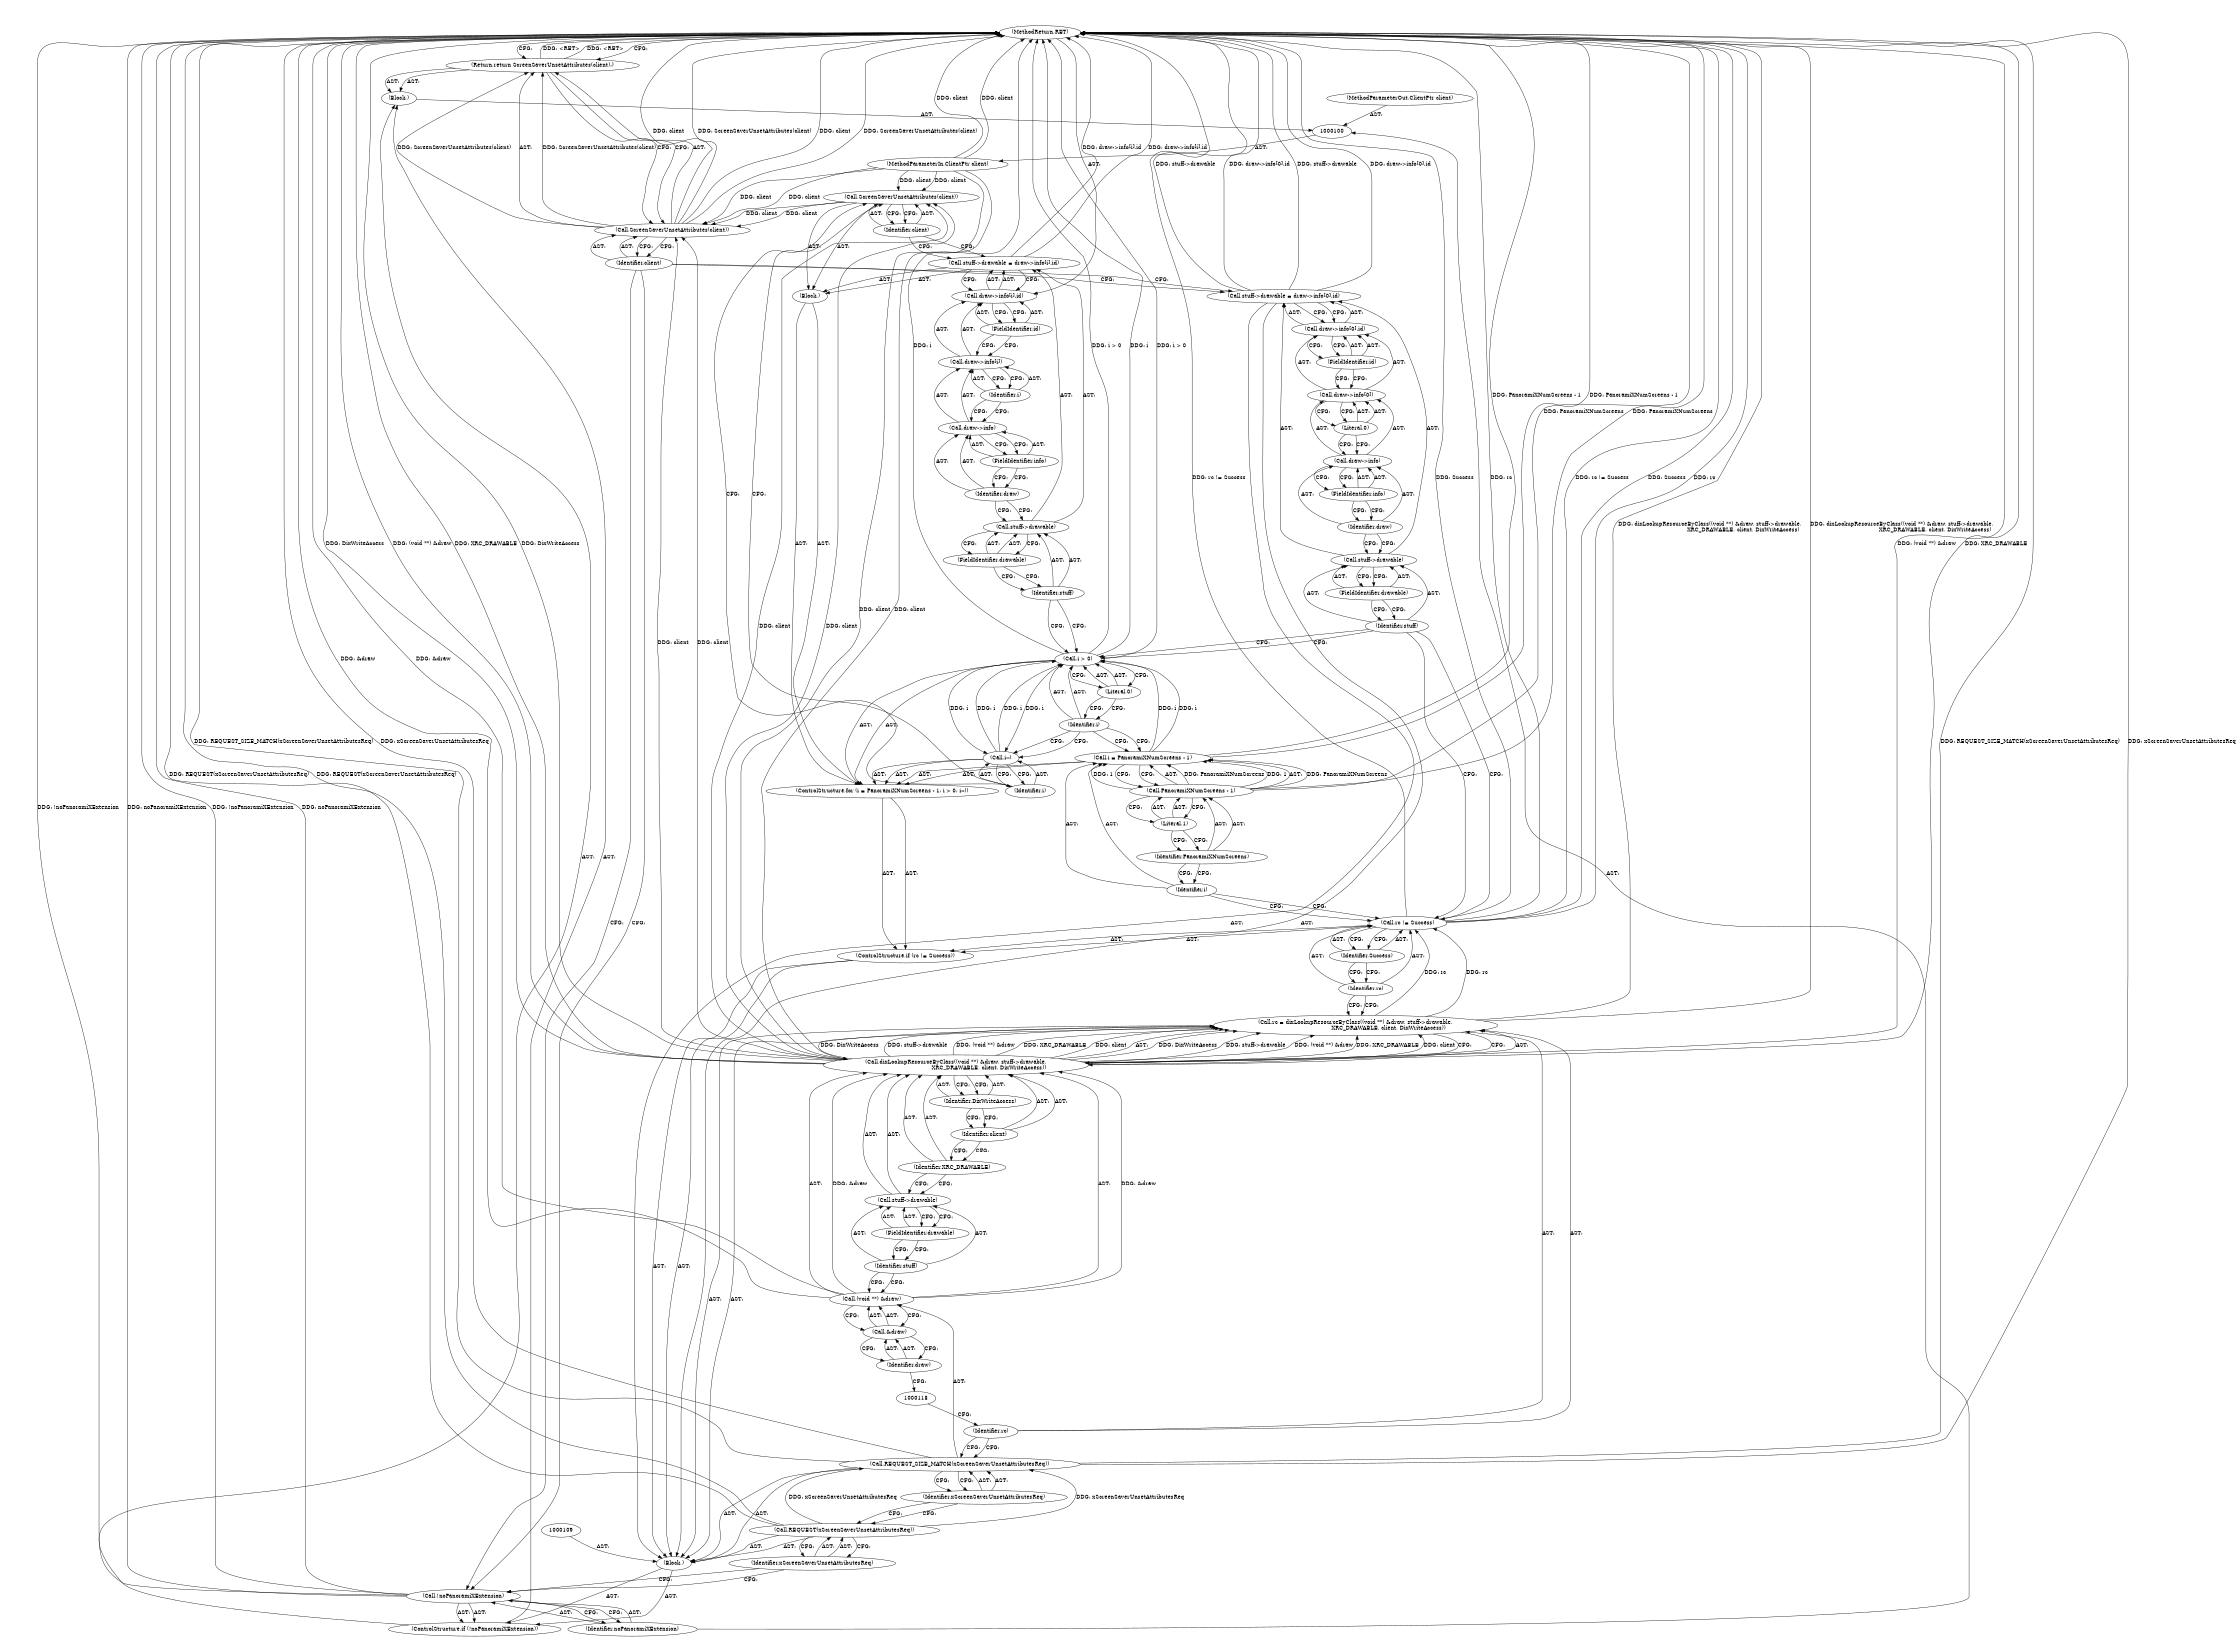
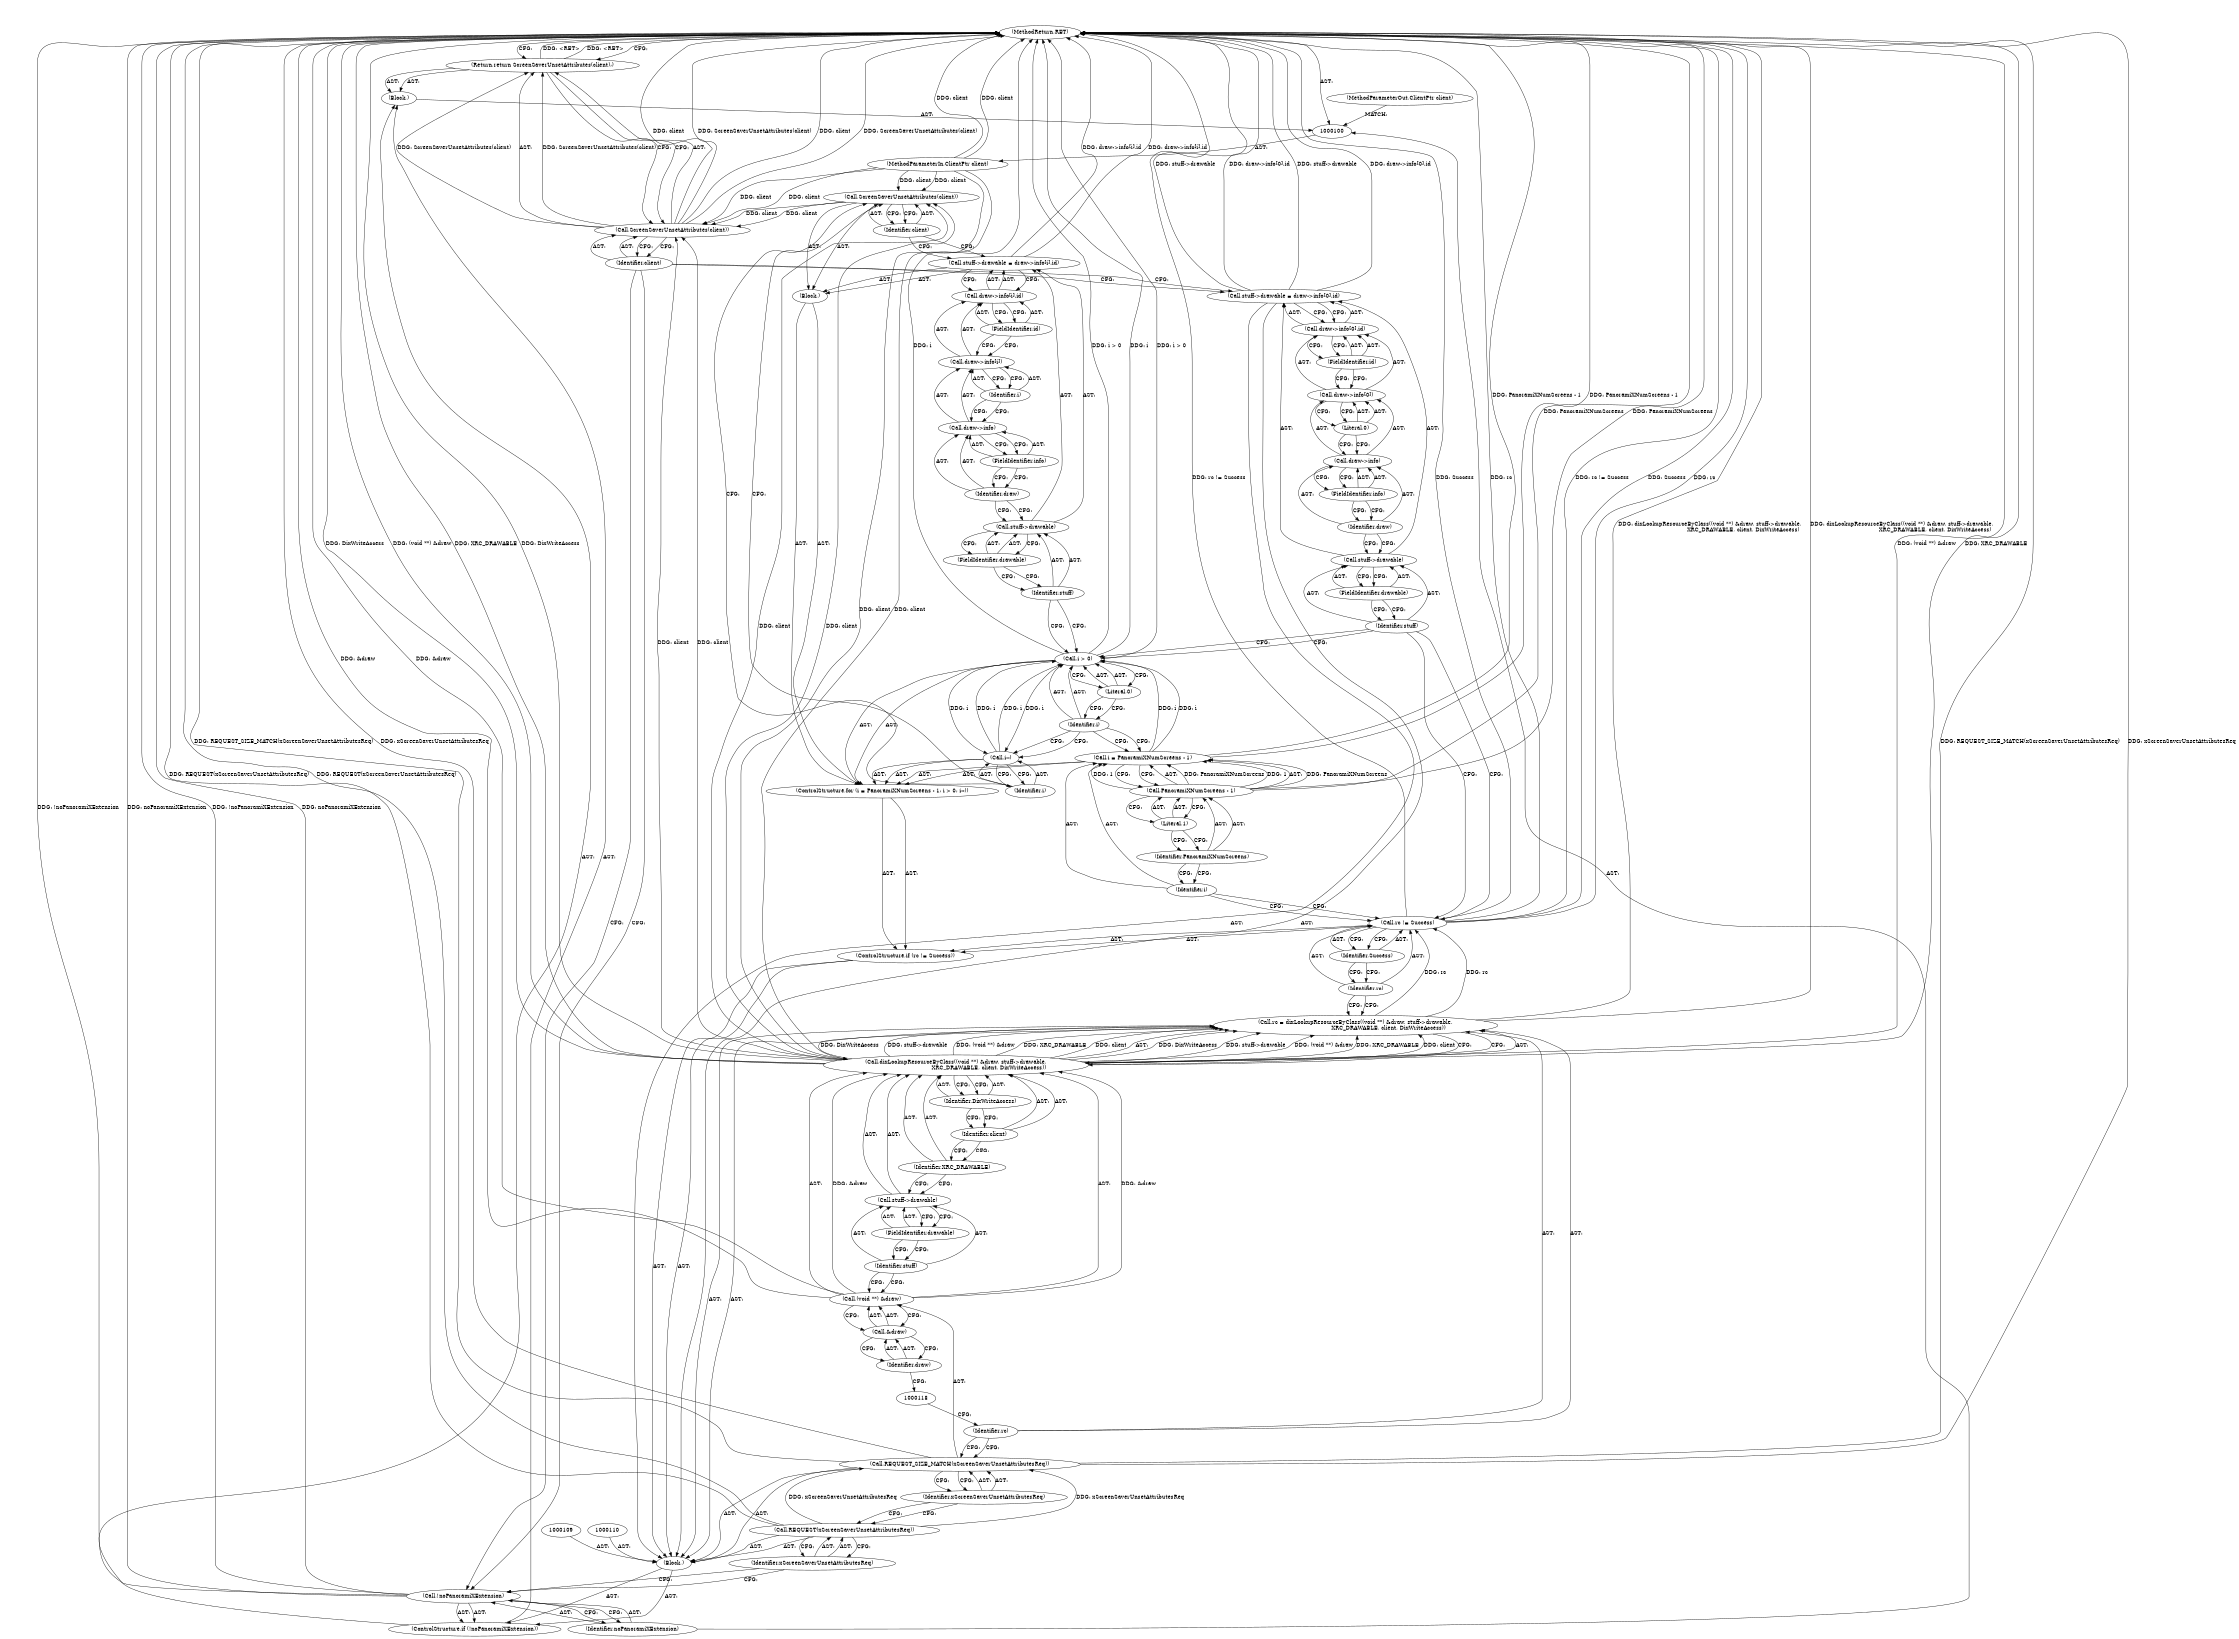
(1377, 115) -> (1377, 115)
(1088, 170) -> (1309, 48)
none -> (608, 1530)
